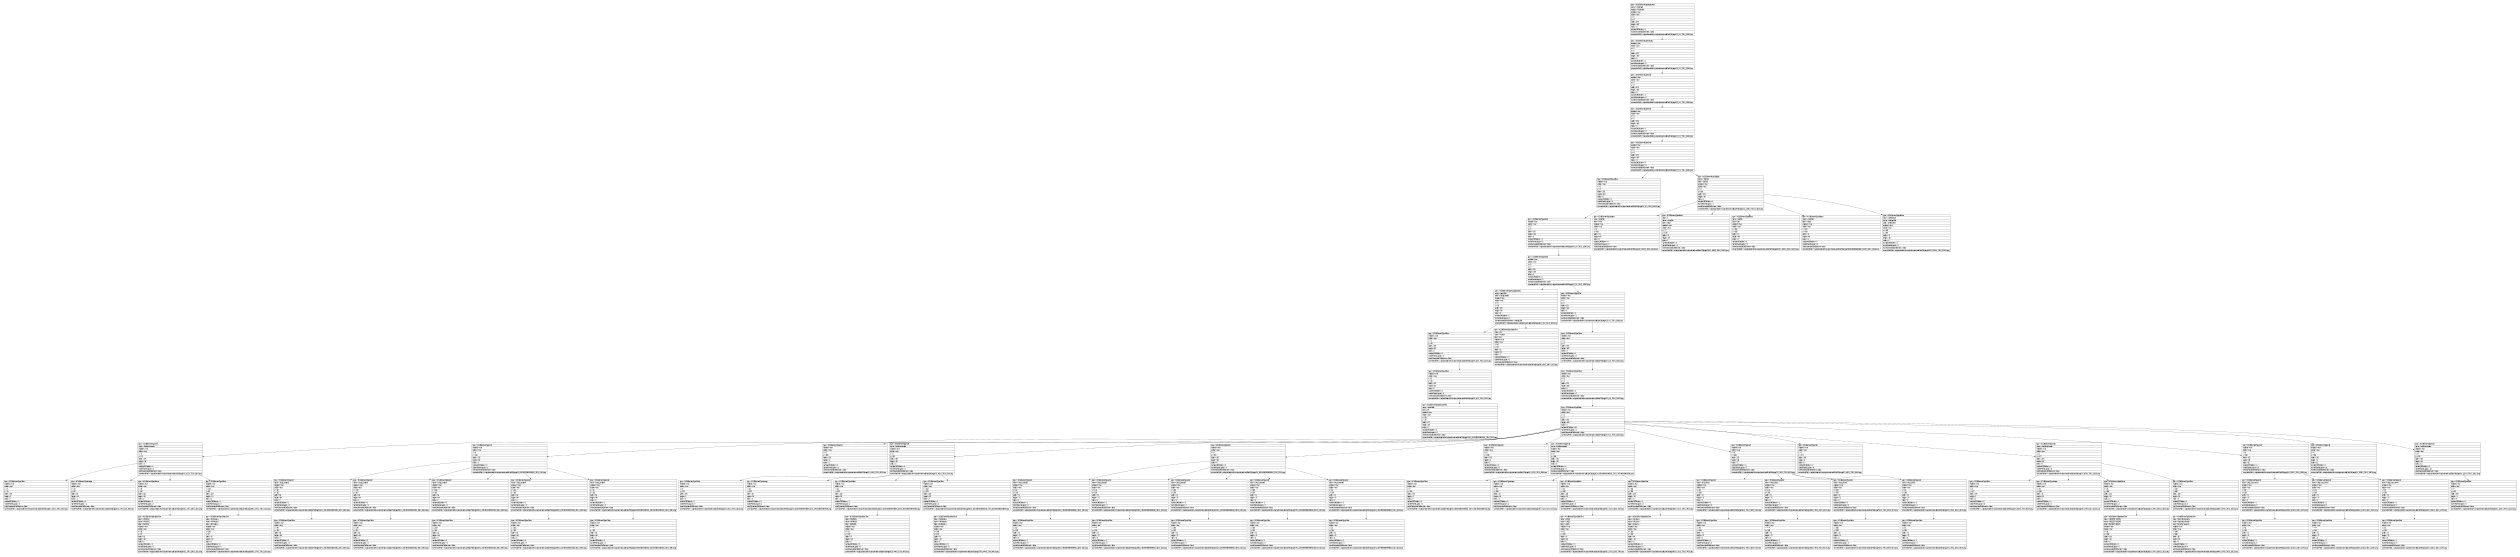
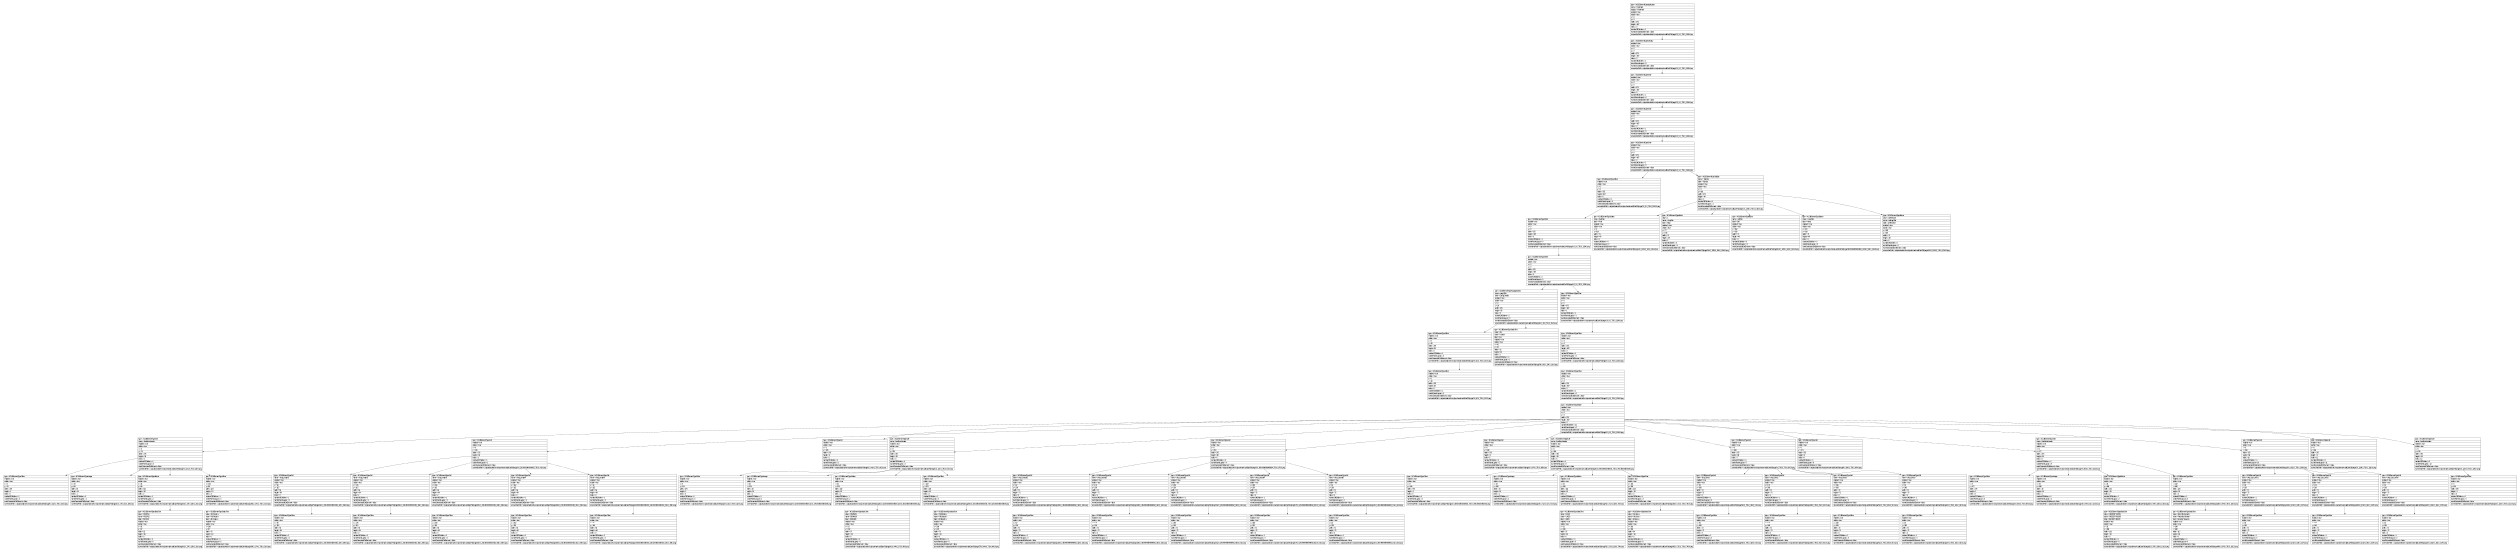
(1509, 321) -> (1506, 321)
(1459, 421) -> none
